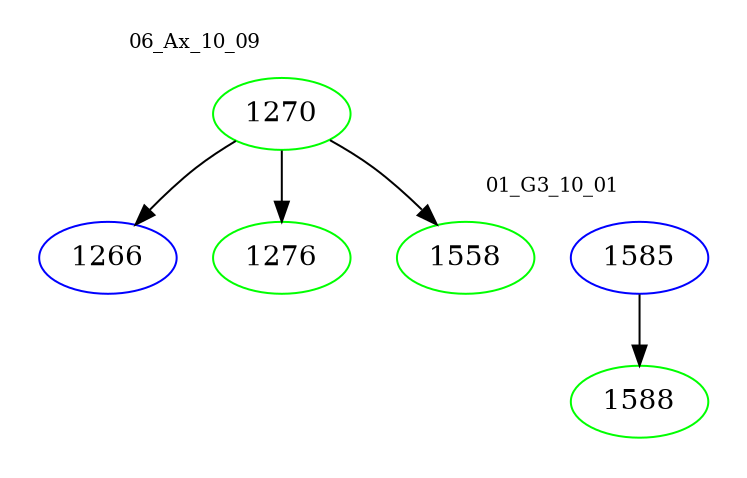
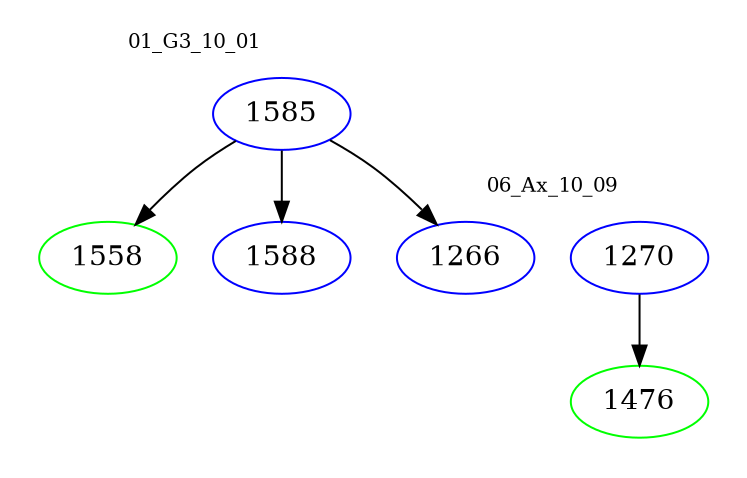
(282, 114) -> (640, 258)
(190, 172) -> (394, 184)
(394, 184) -> (190, 172)
(282, 258) -> (640, 402)
(640, 402) -> (282, 258)
